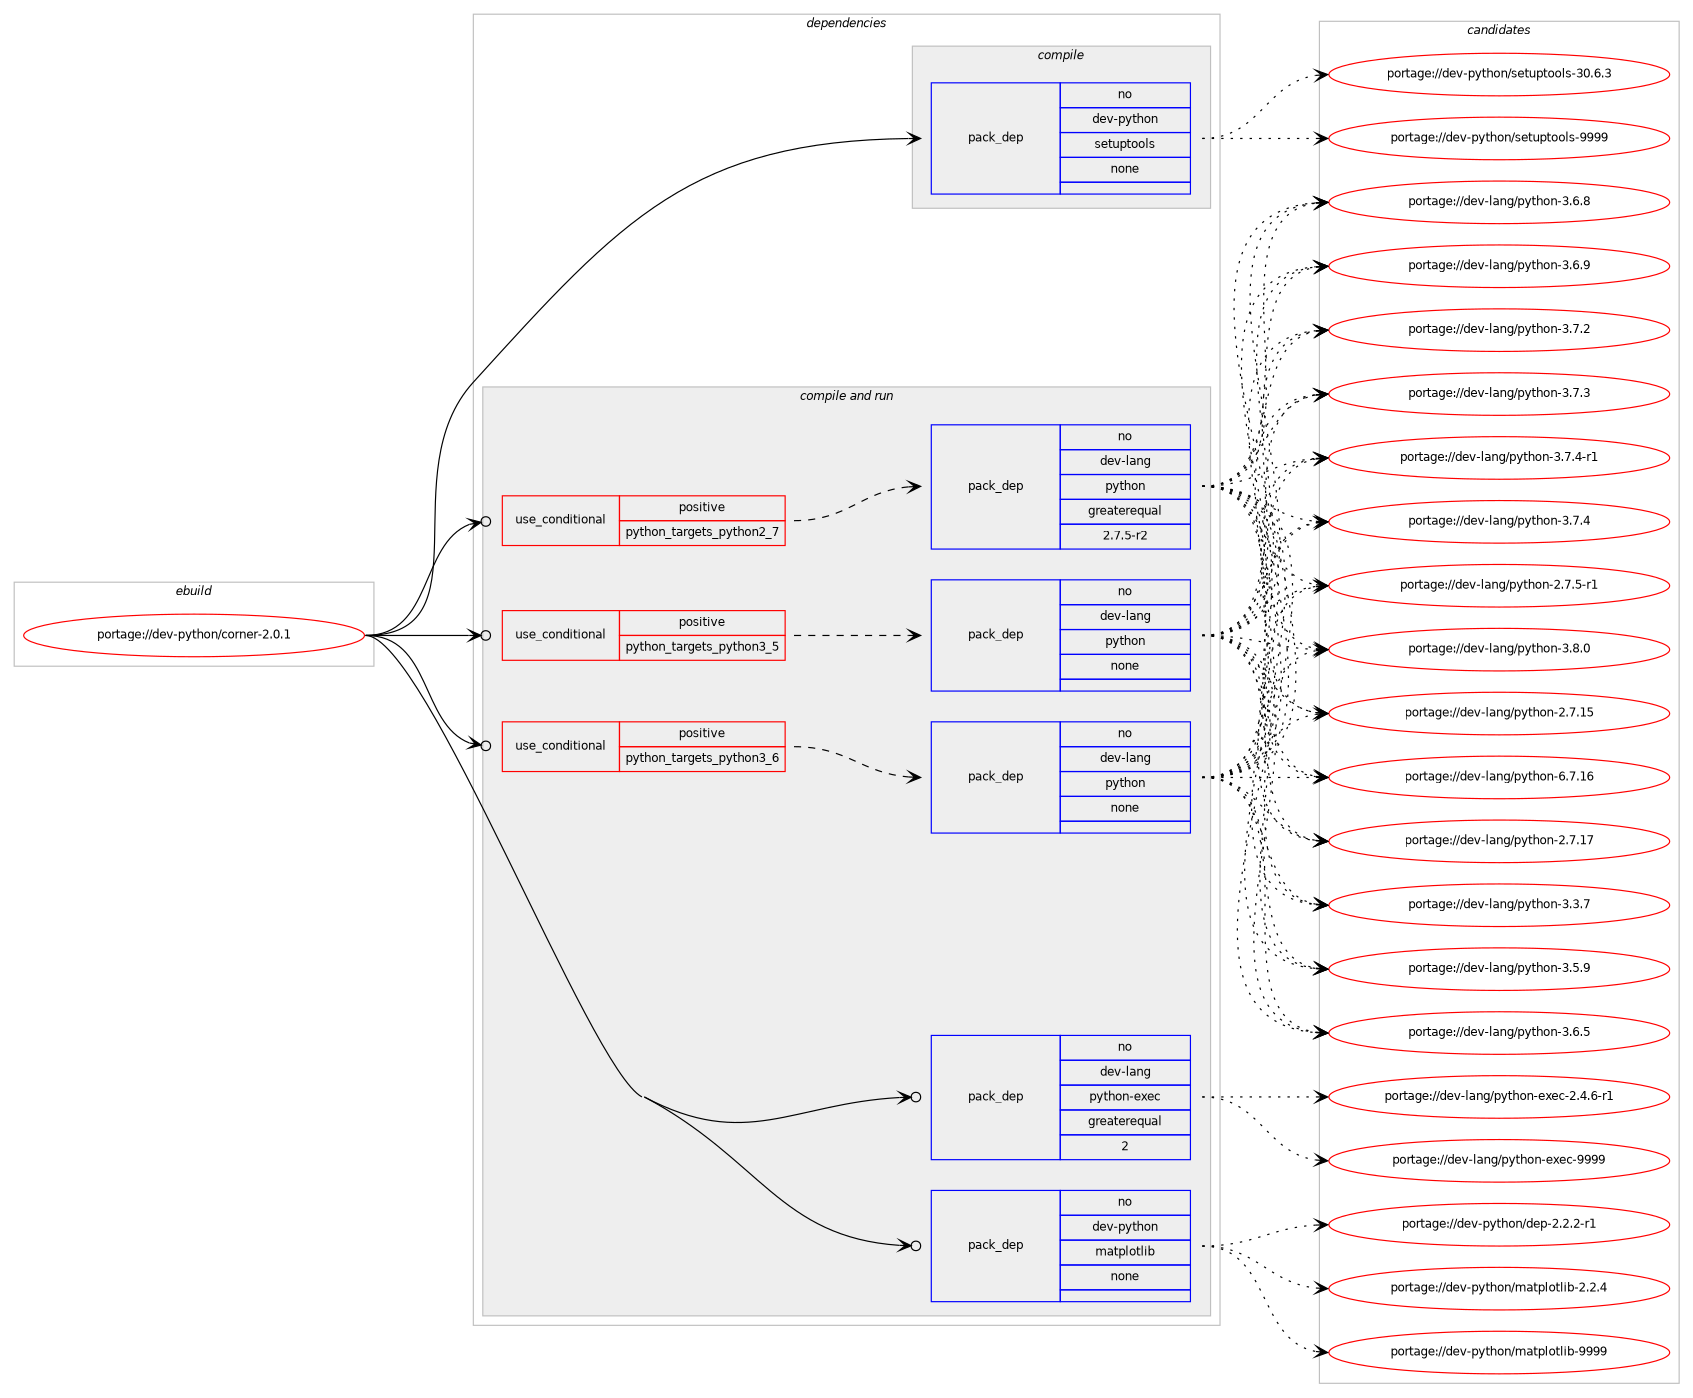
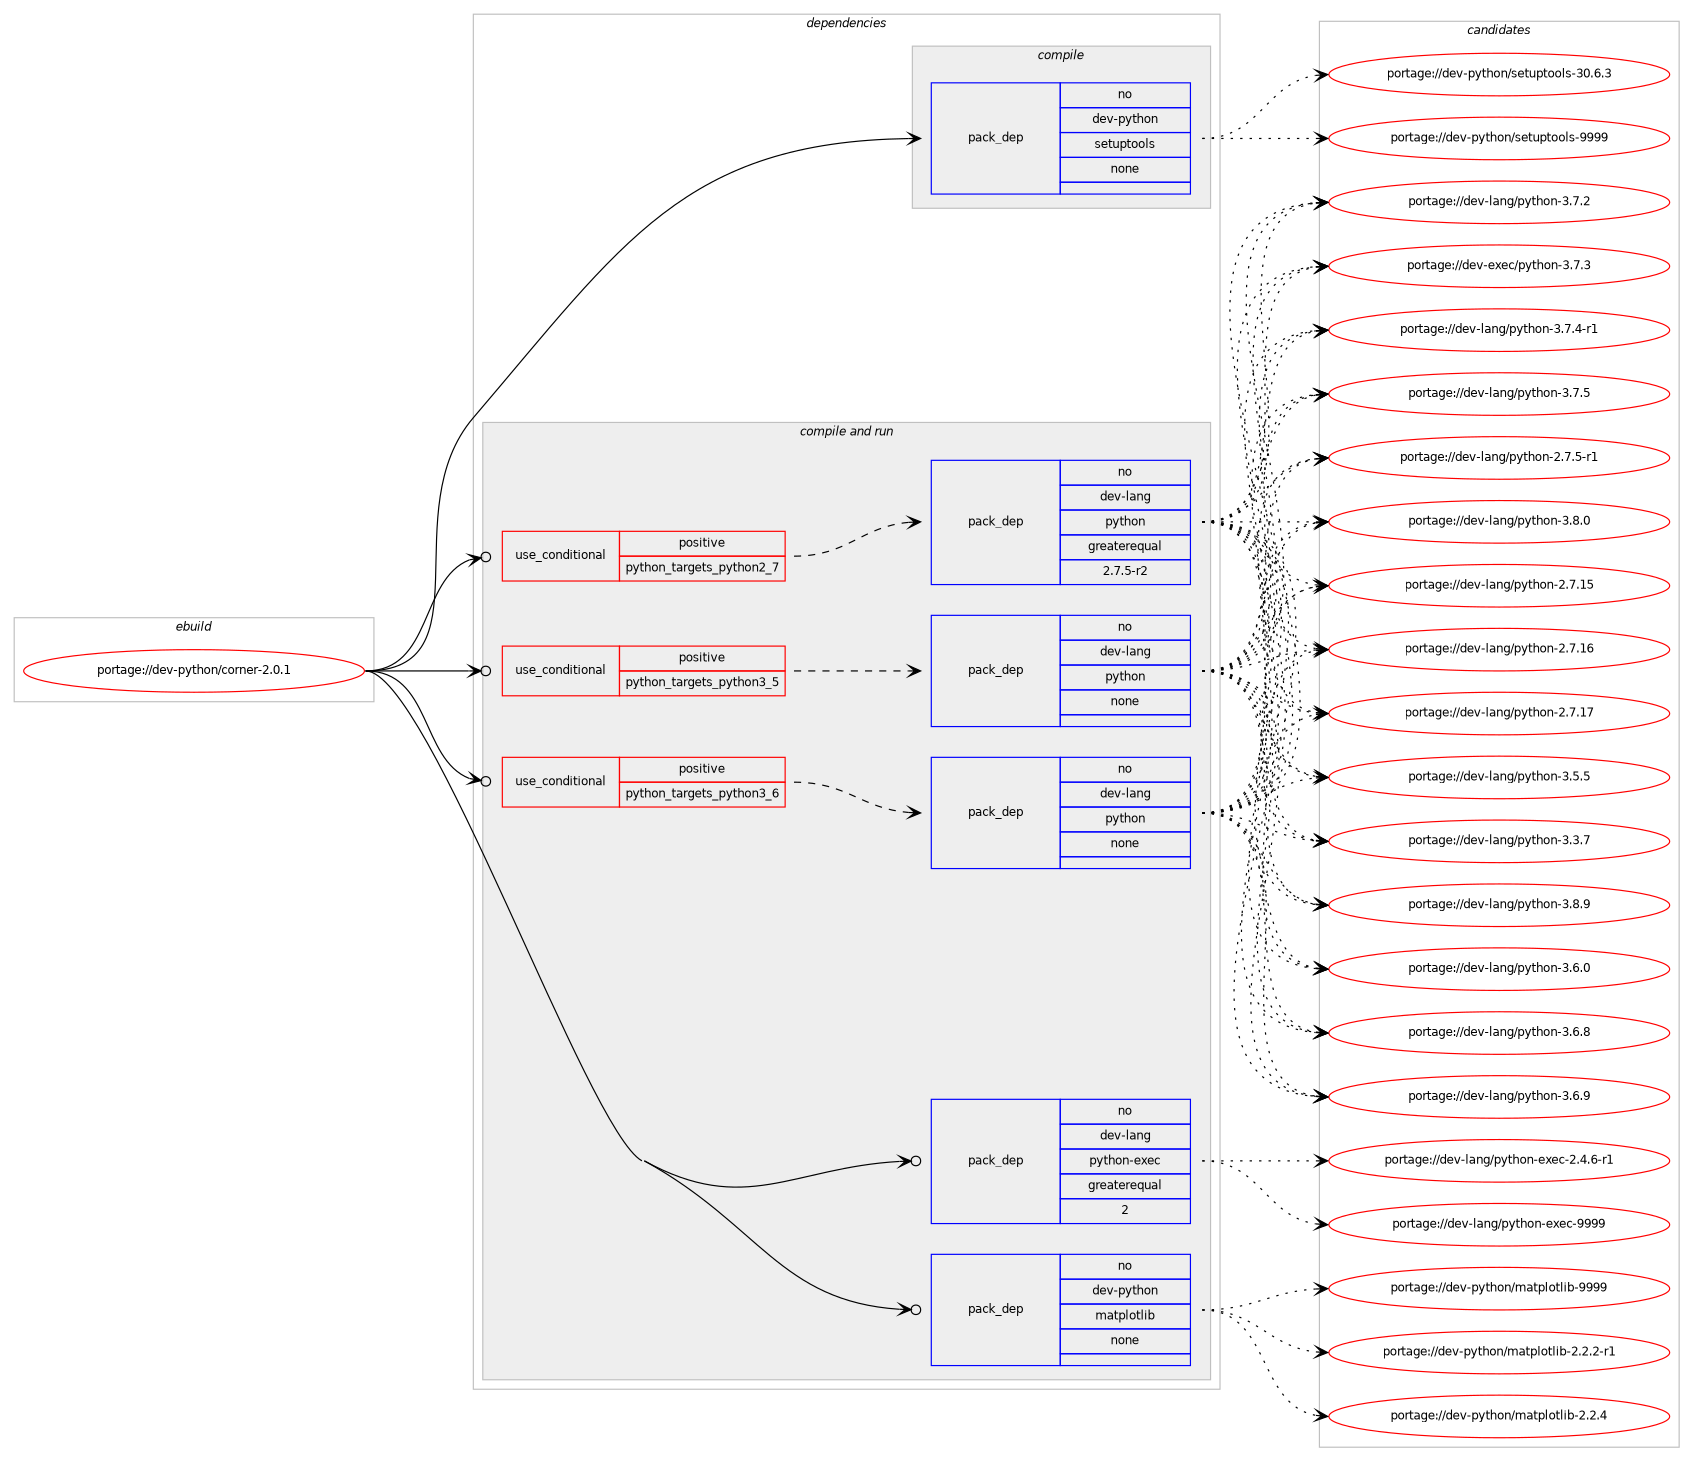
(1499, 394) -> (1499, 266)
(1499, 522) -> (1499, 394)
(1499, 777) -> (1499, 650)
none -> (1499, 777)
(1499, 969) -> (1499, 905)
(1499, 1033) -> (1499, 969)
(1499, 1225) -> (1499, 1353)
